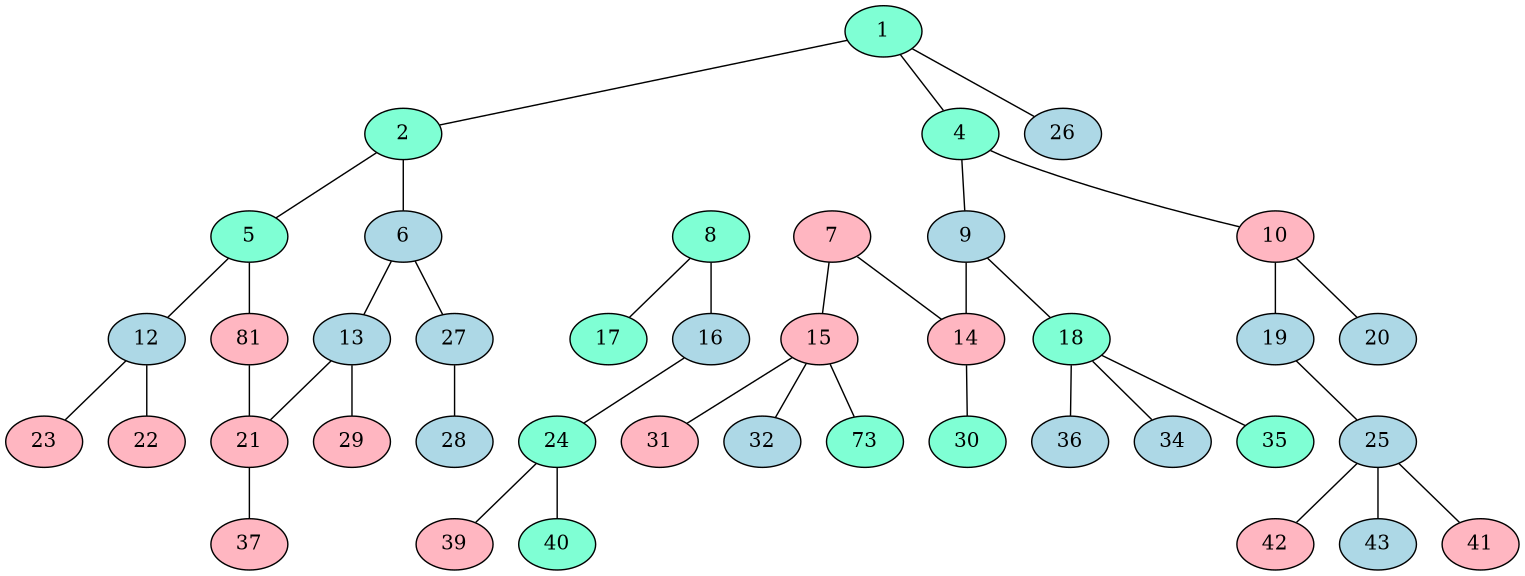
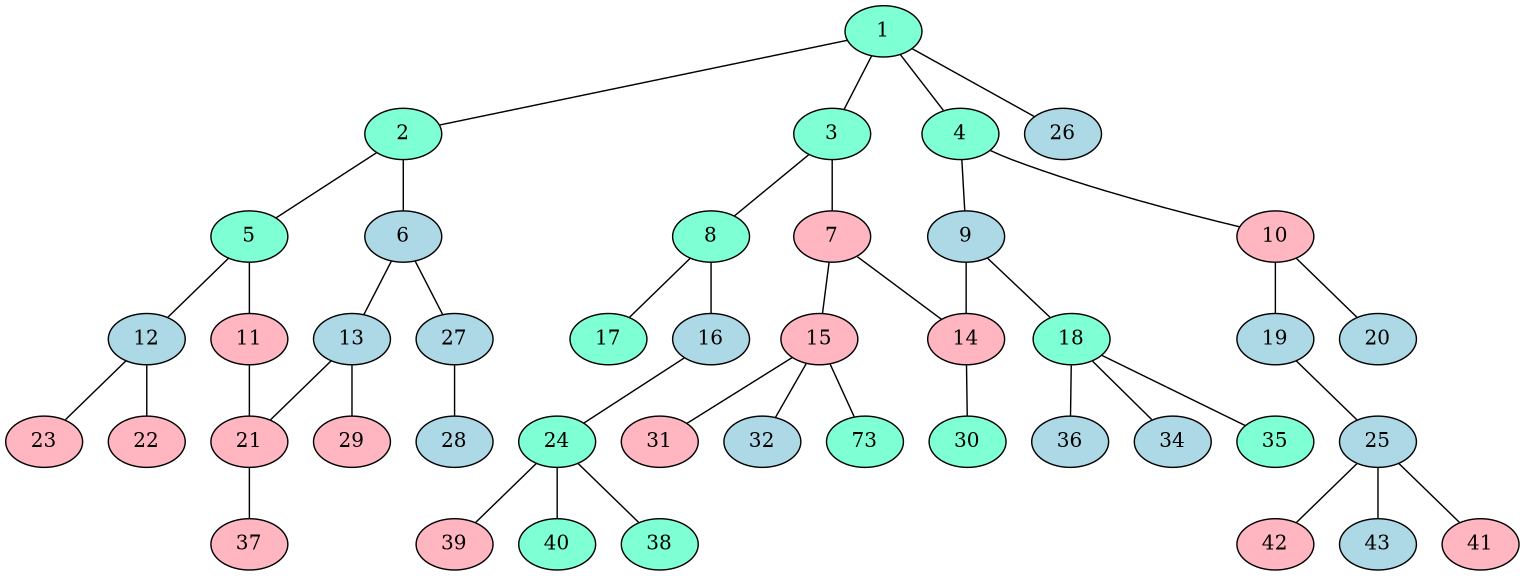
none -> (832, 134)
(249, 339) -> (249, 339)
none -> (660, 544)
